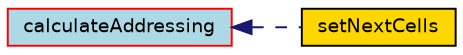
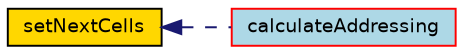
(277, 27) -> (206, 27)
